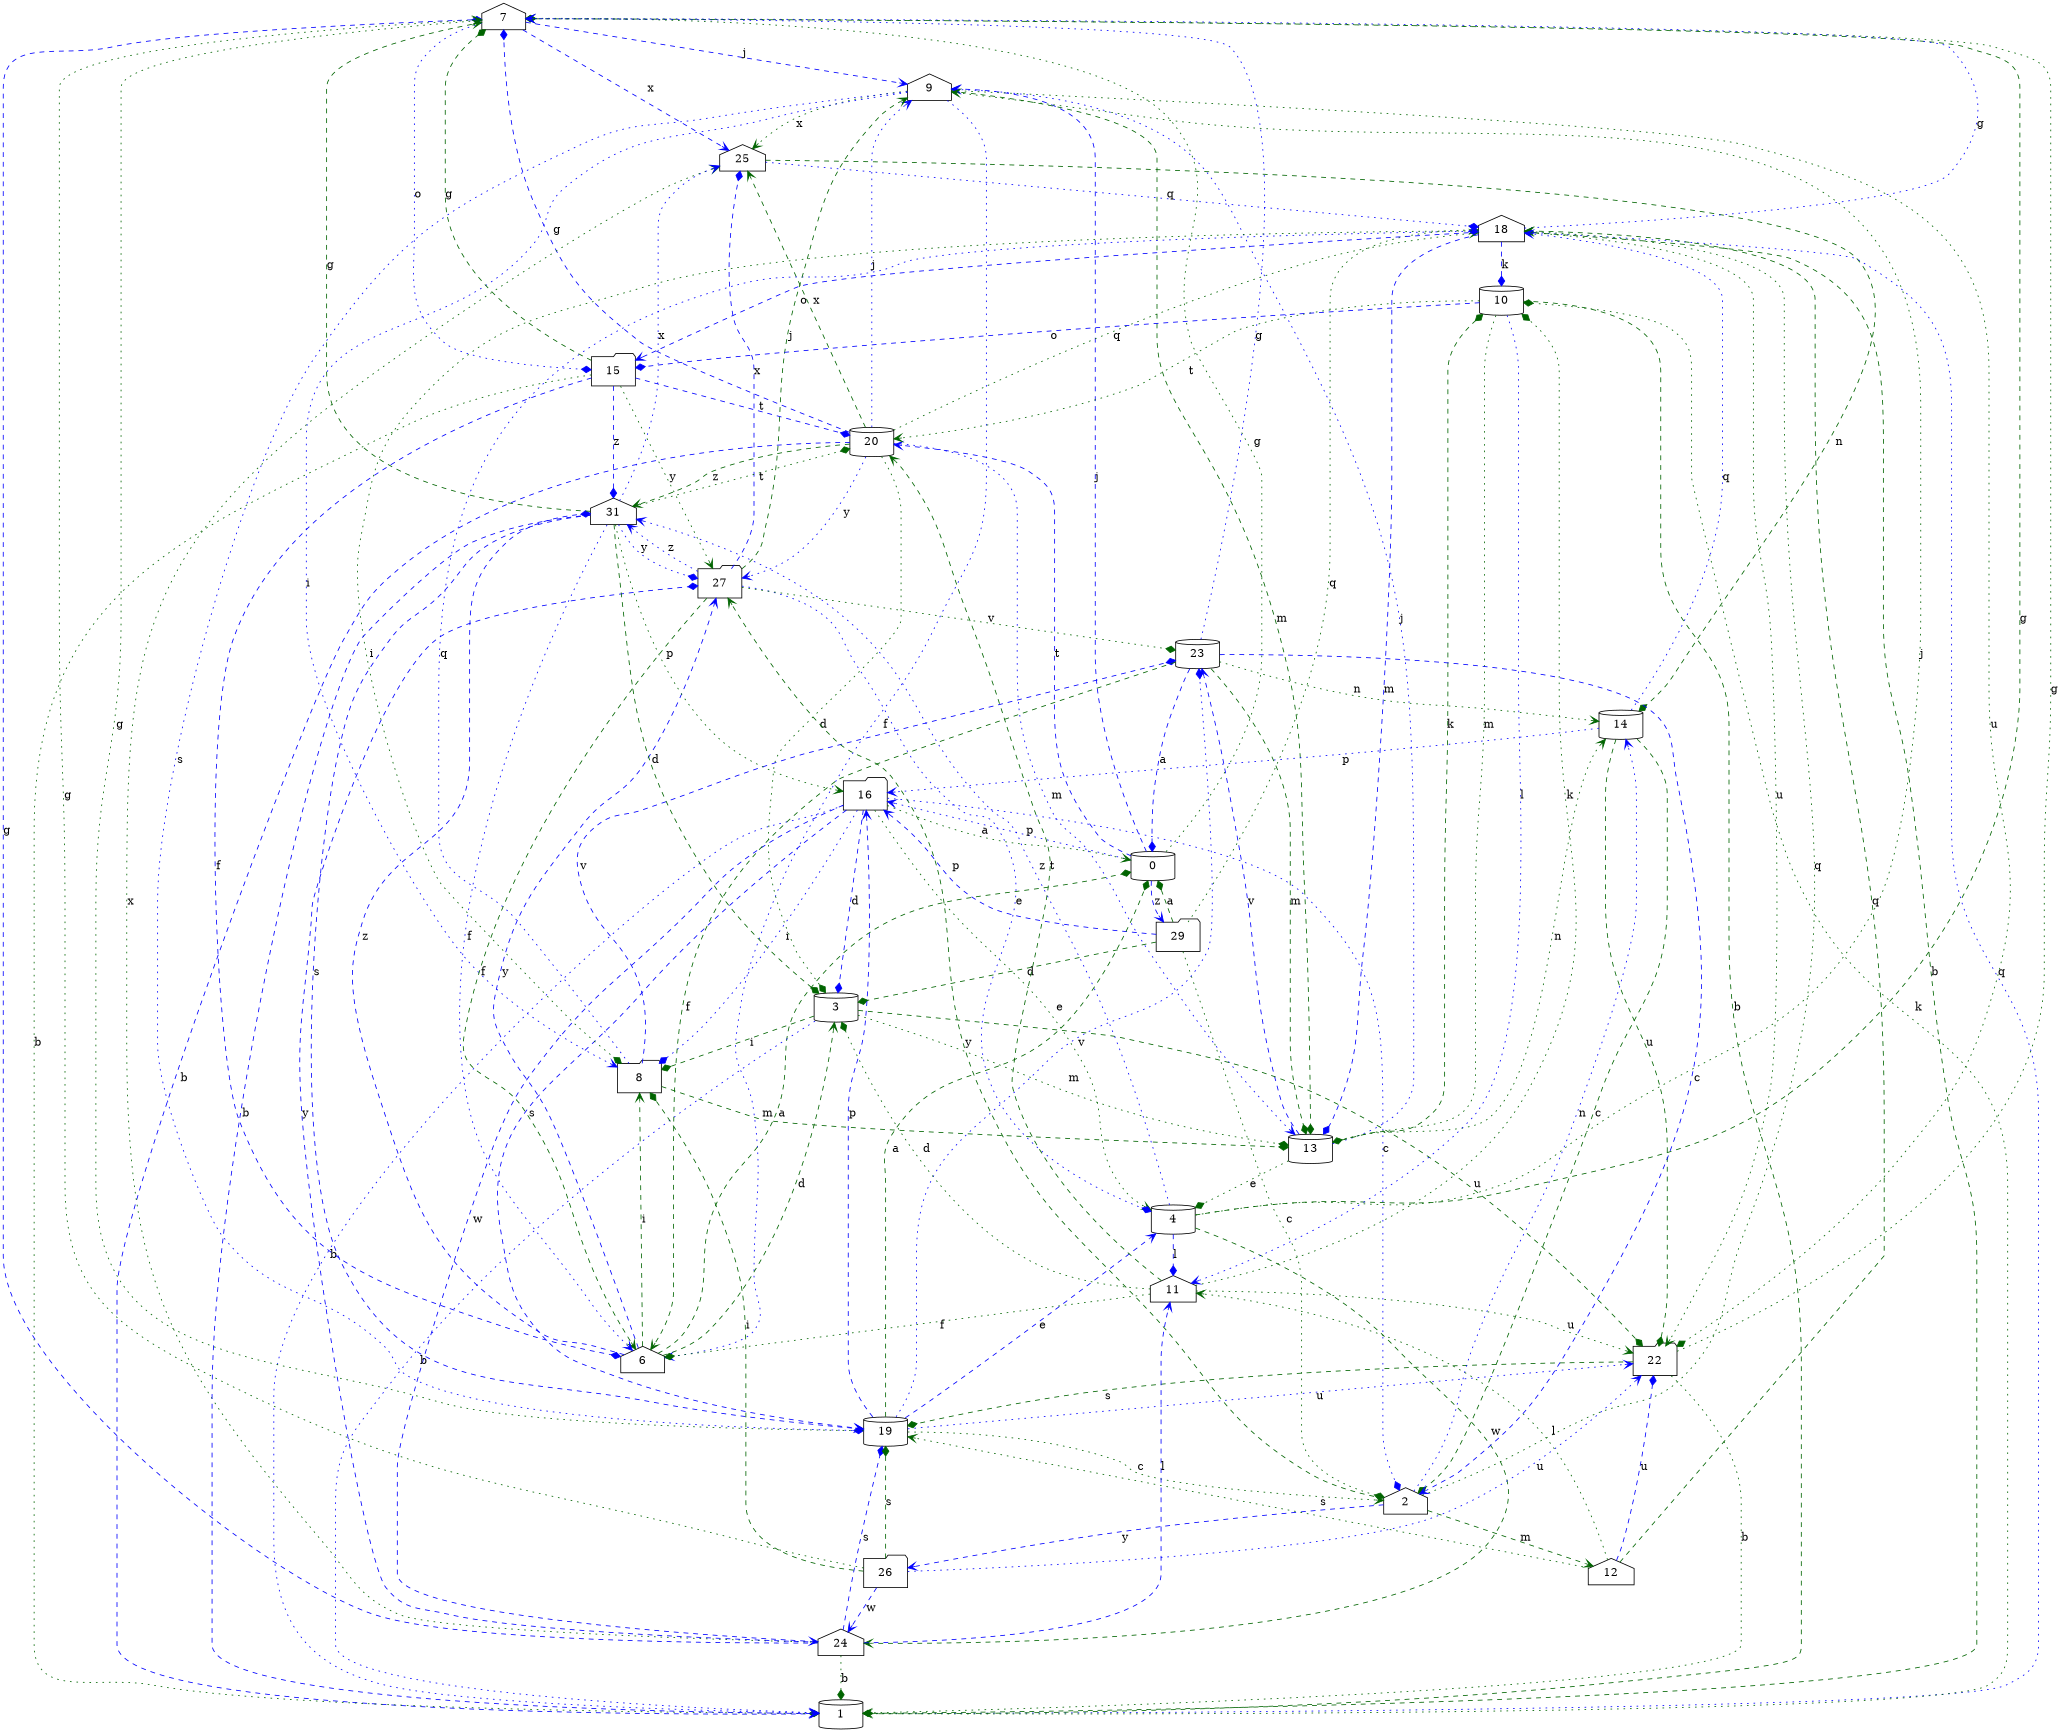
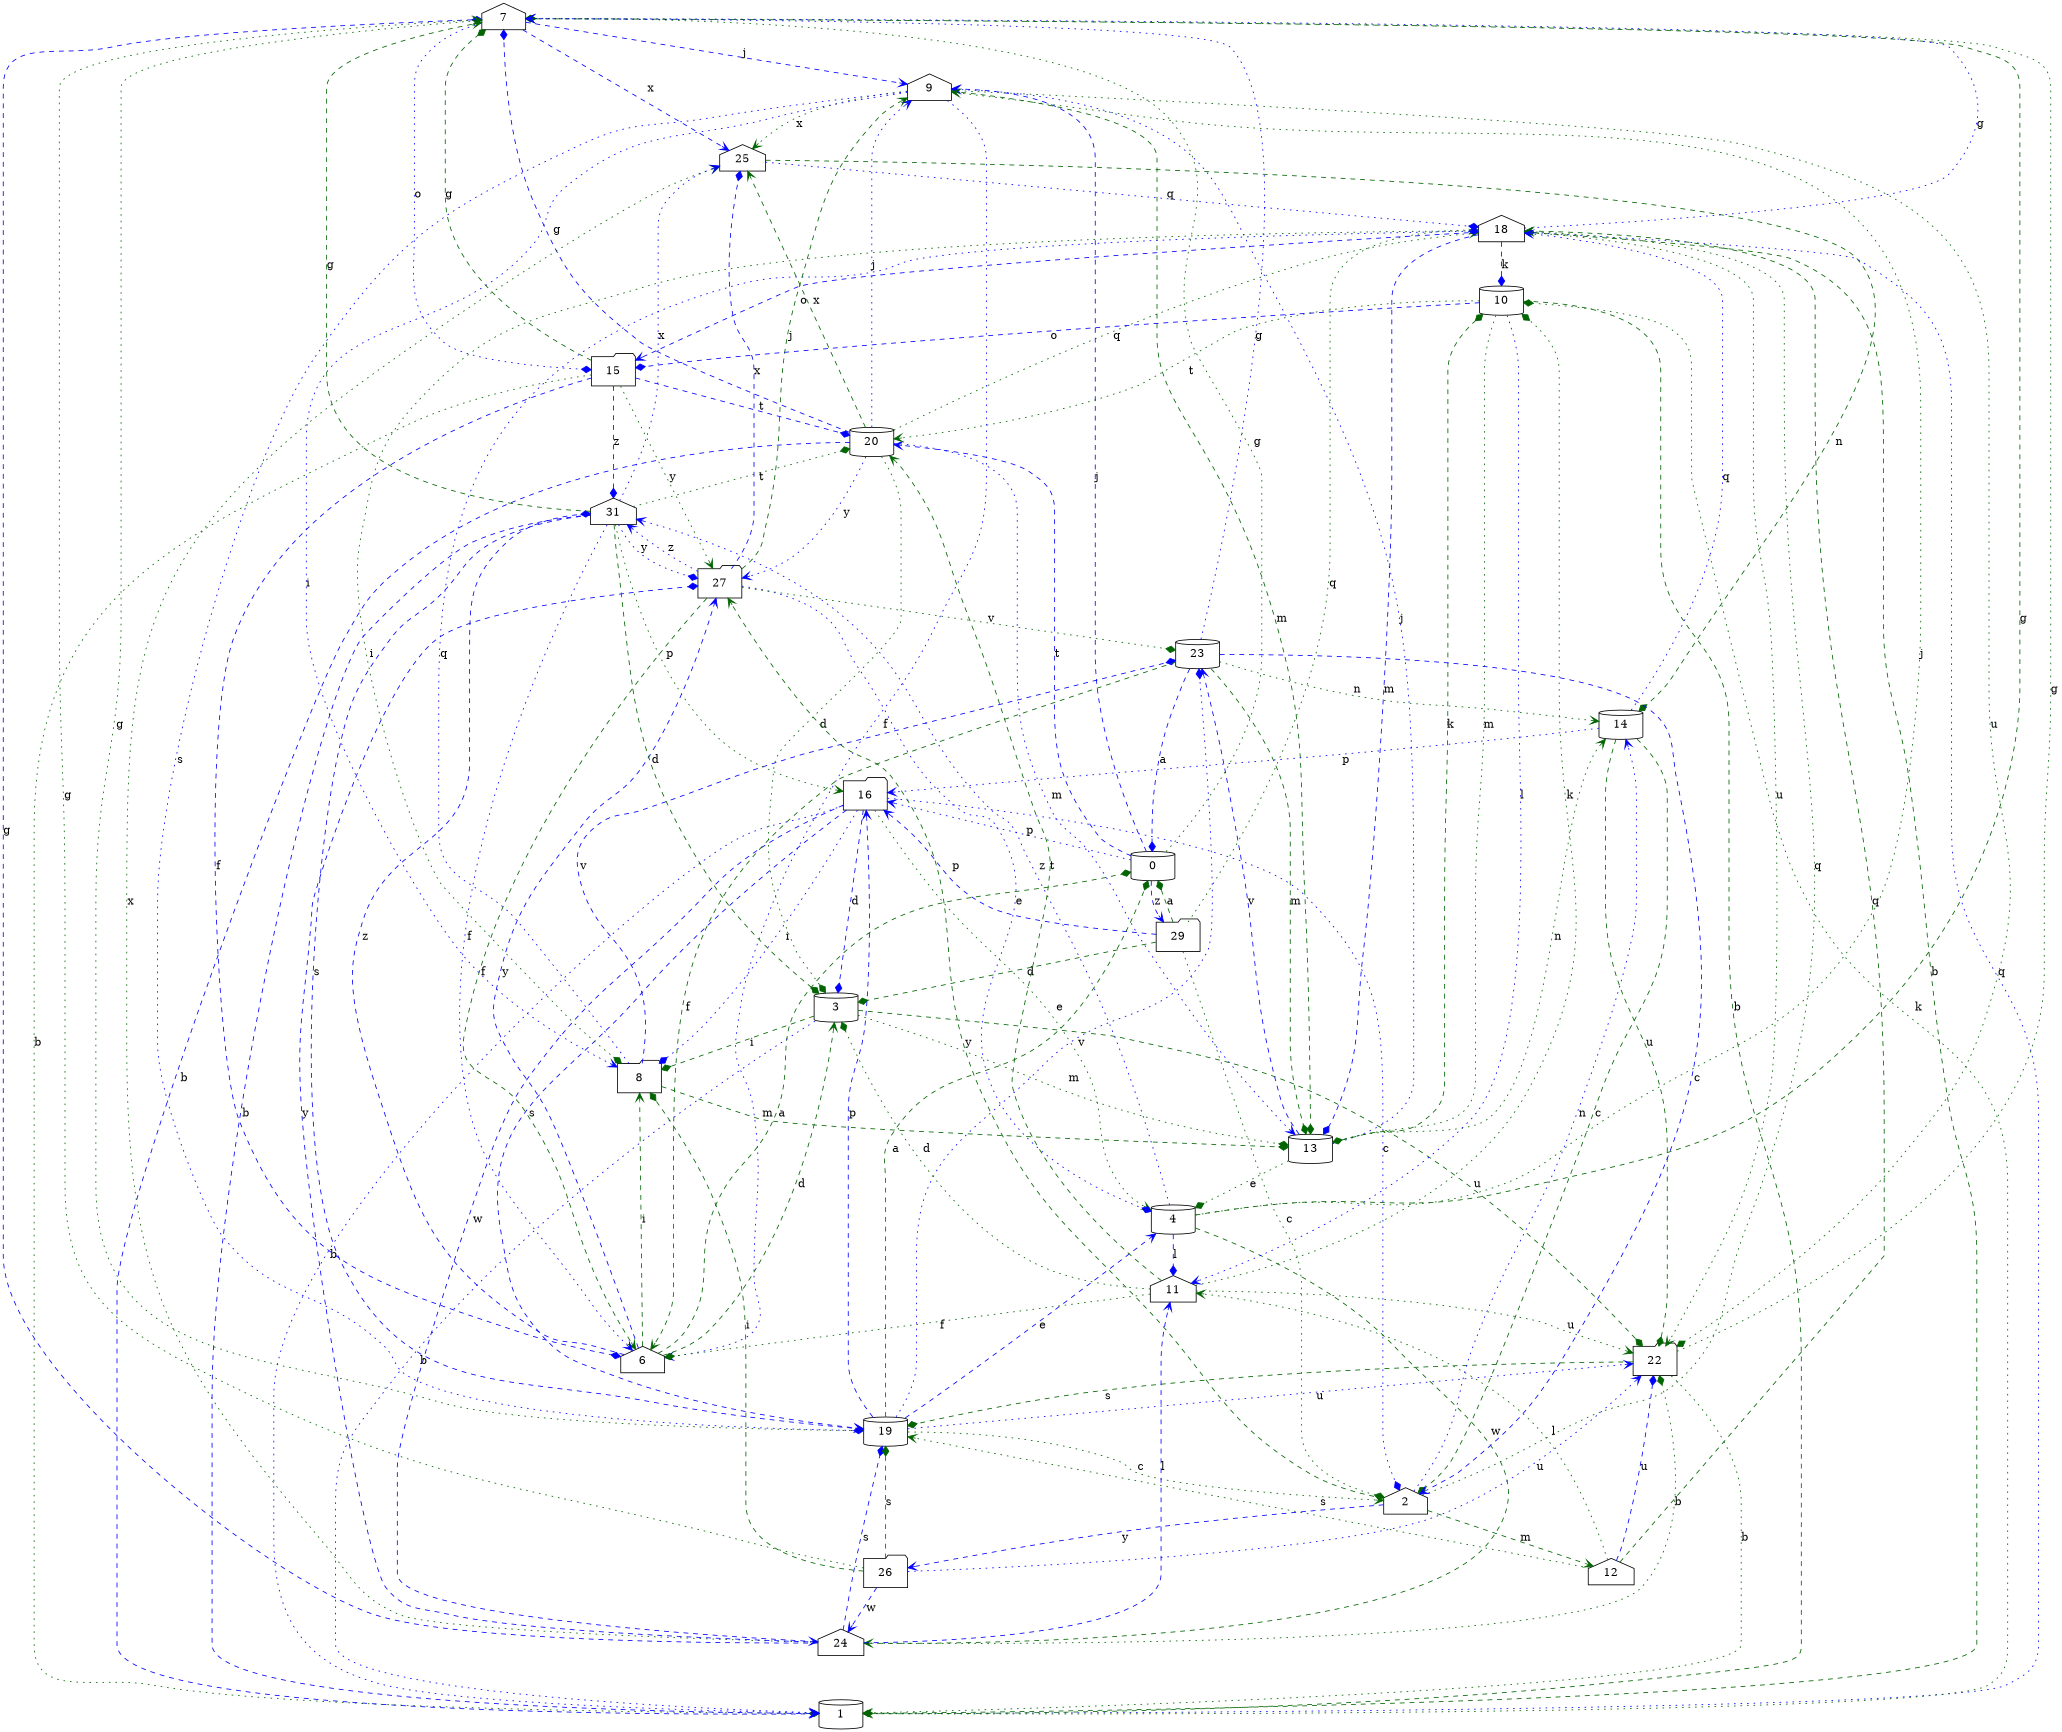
(741, 462) -> none
(997, 840) -> none
(841, 1673) -> (1361, 1634)
